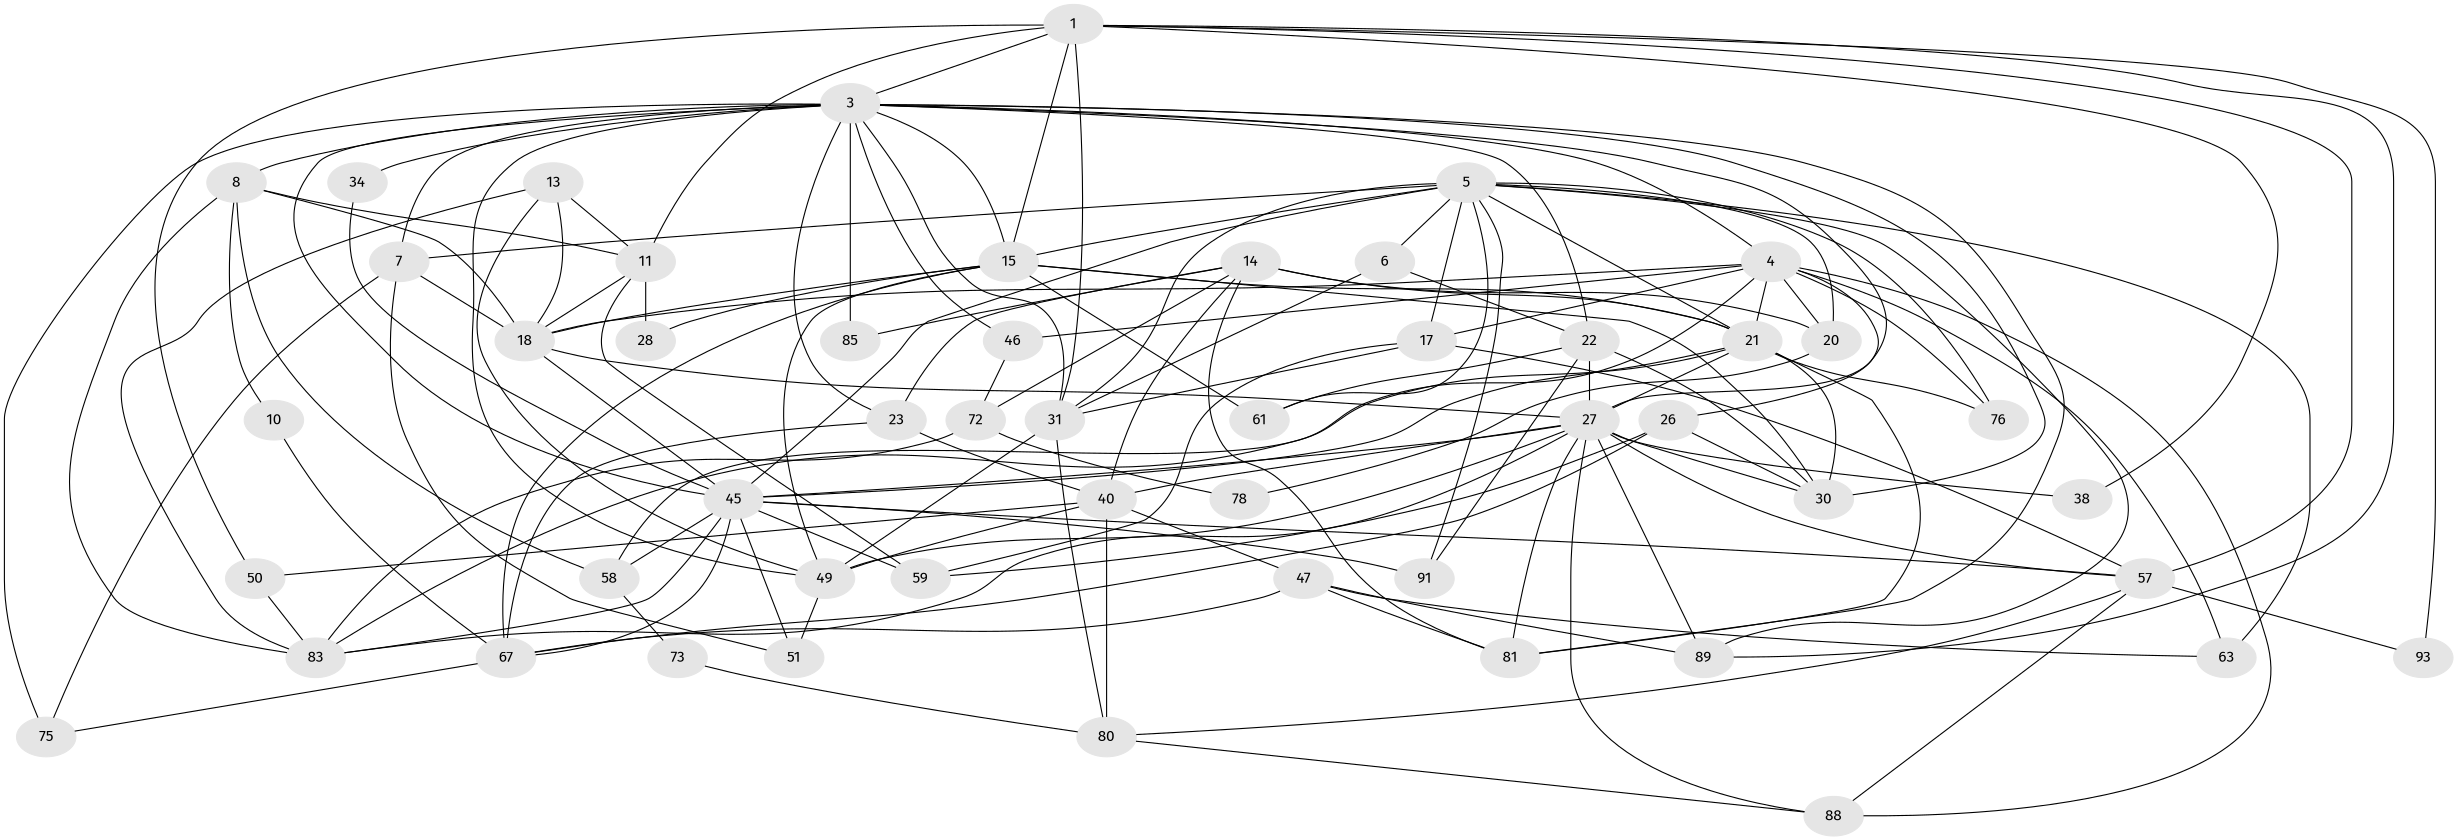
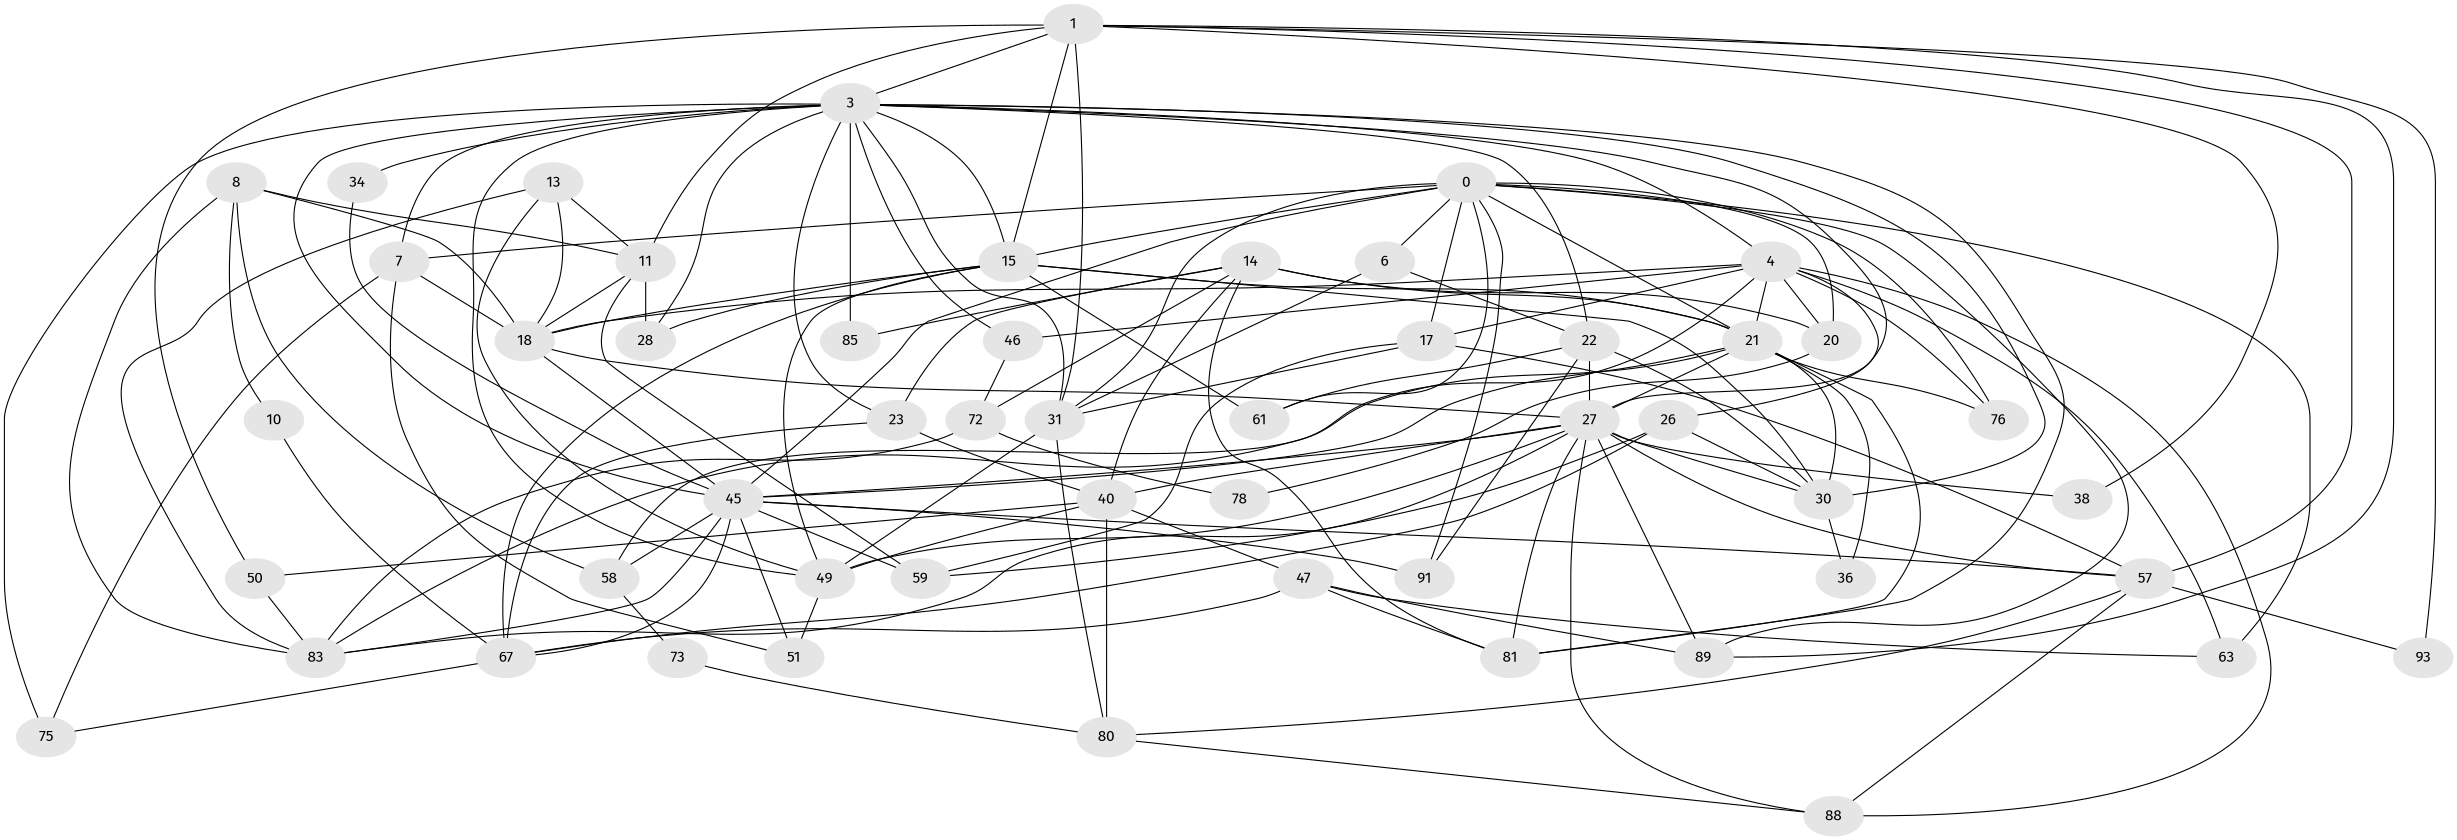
(538, 120) -> (712, 193)
(1466, 183) -> (1466, 183)
none -> (1846, 579)
